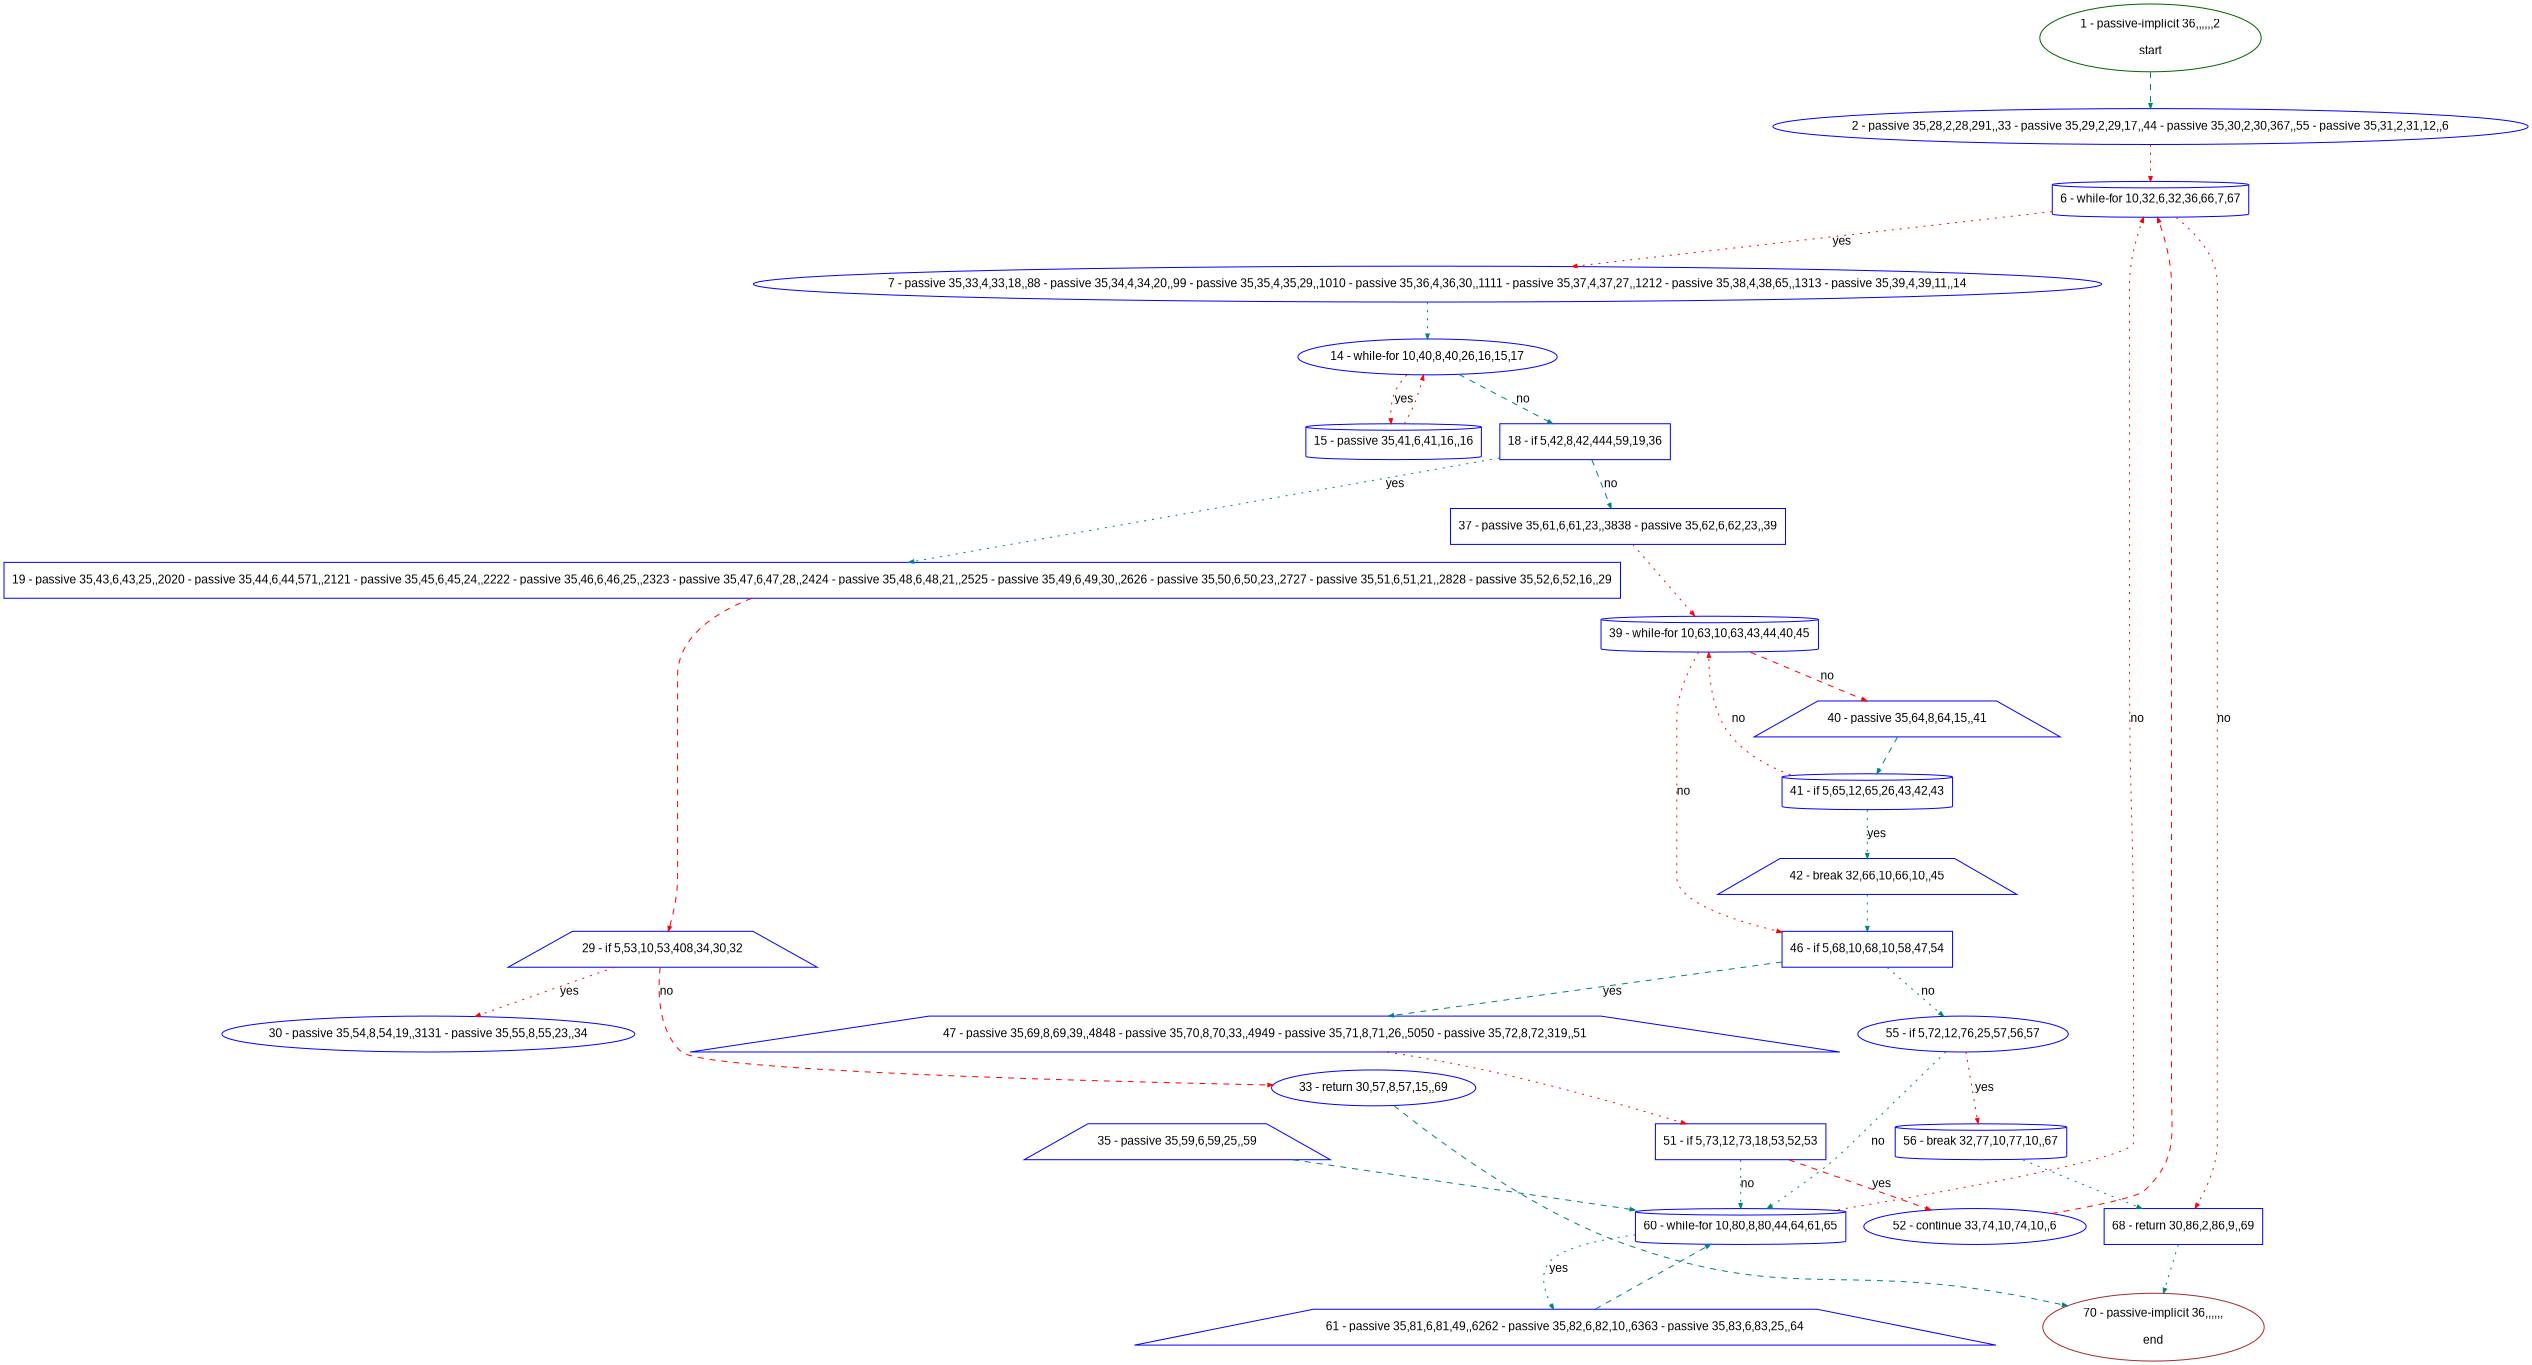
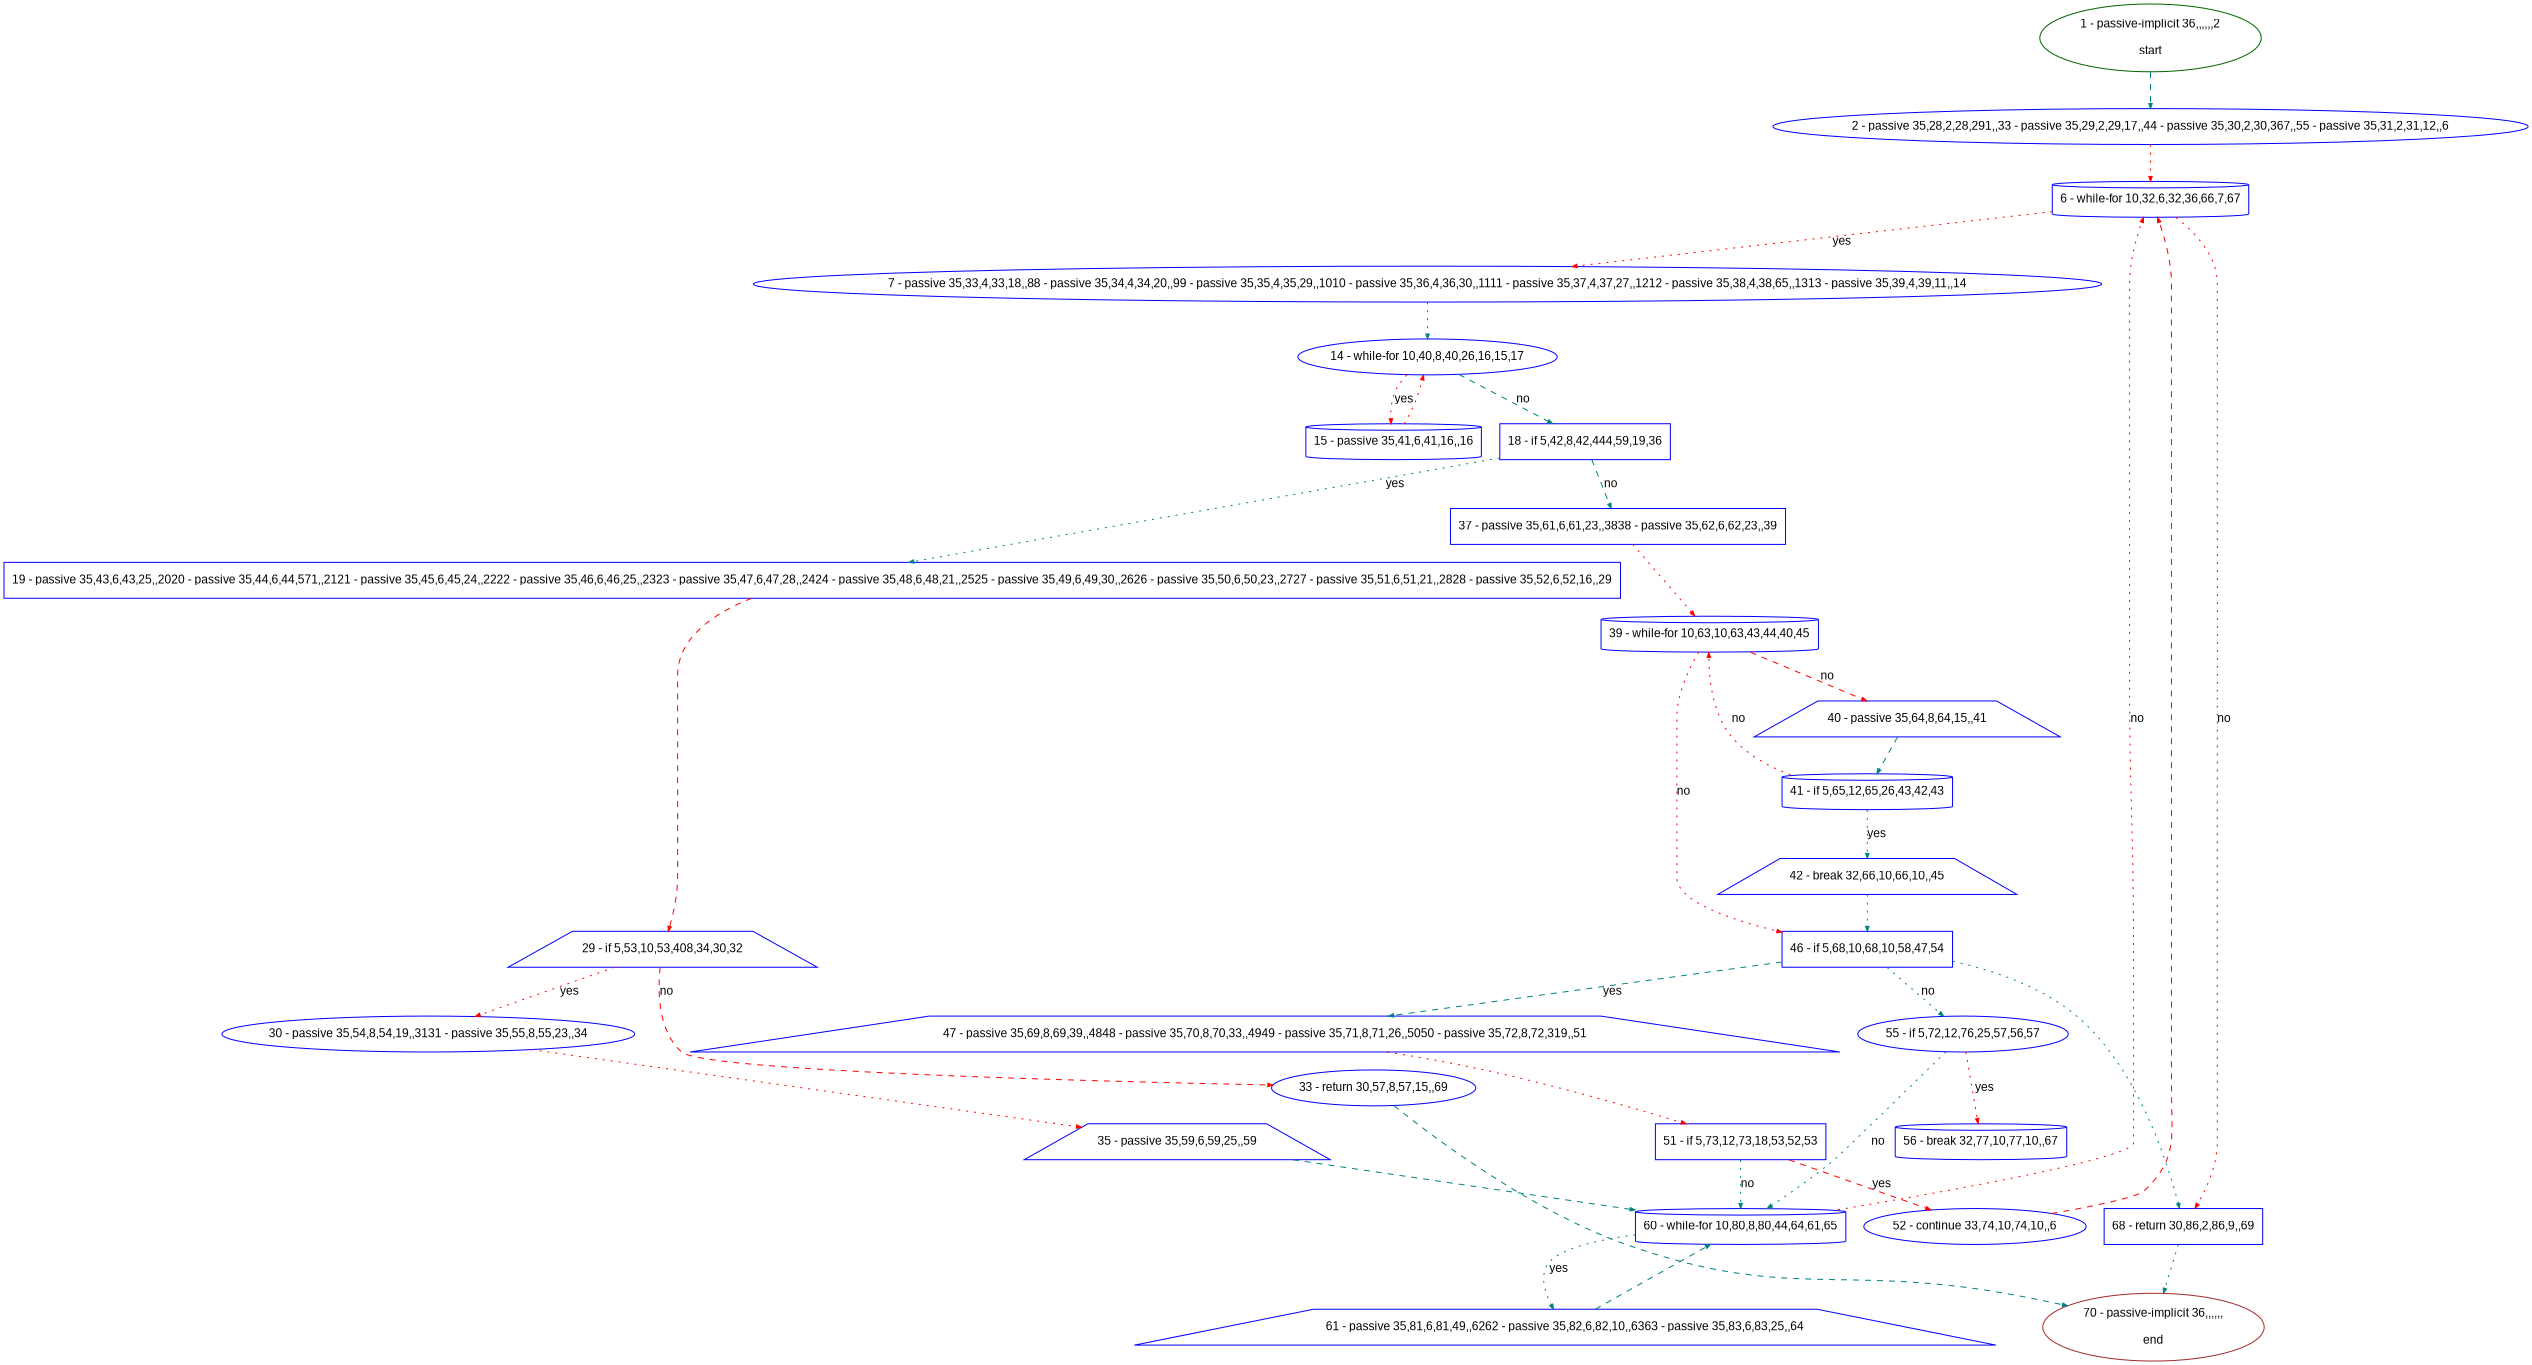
none -> (804, 1088)
(2080, 1183) -> (2104, 1045)
